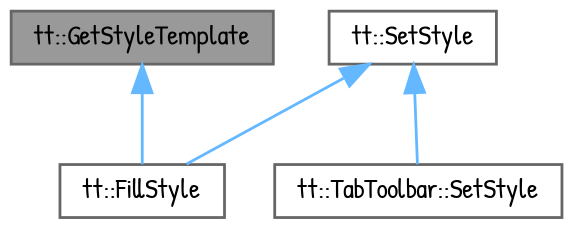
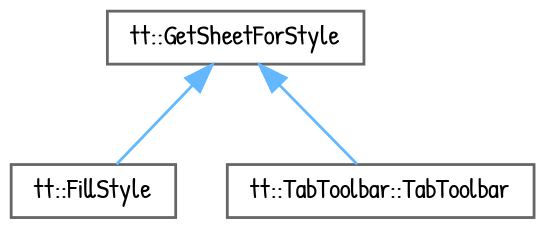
(142, 38) -> none
(413, 38) -> (236, 38)
(418, 191) -> (381, 191)
